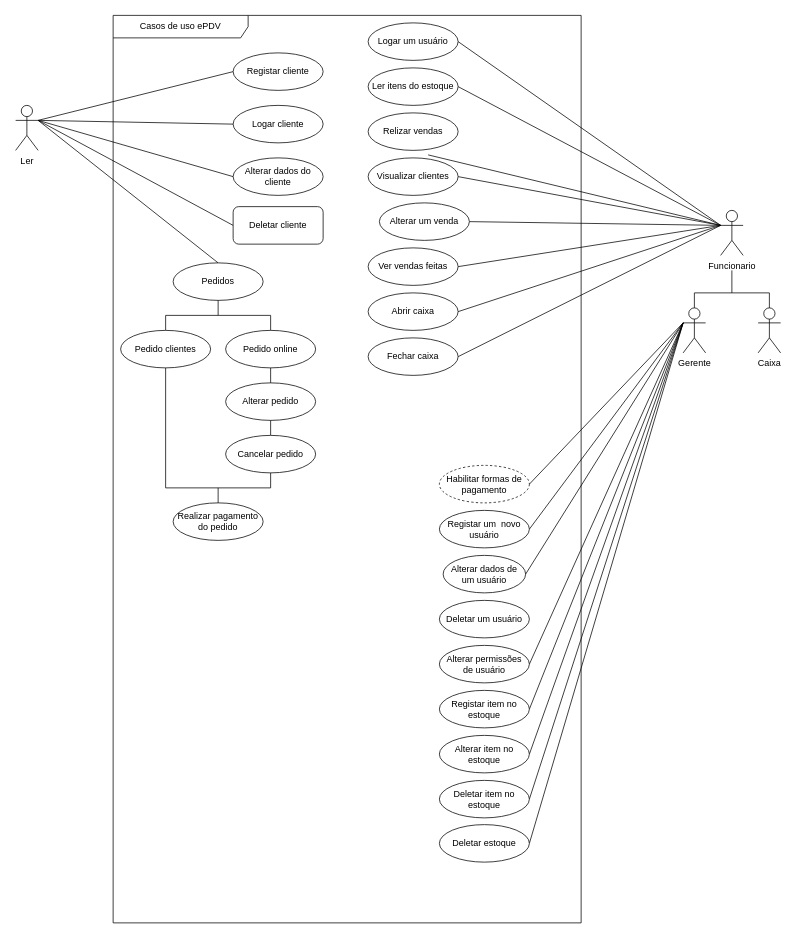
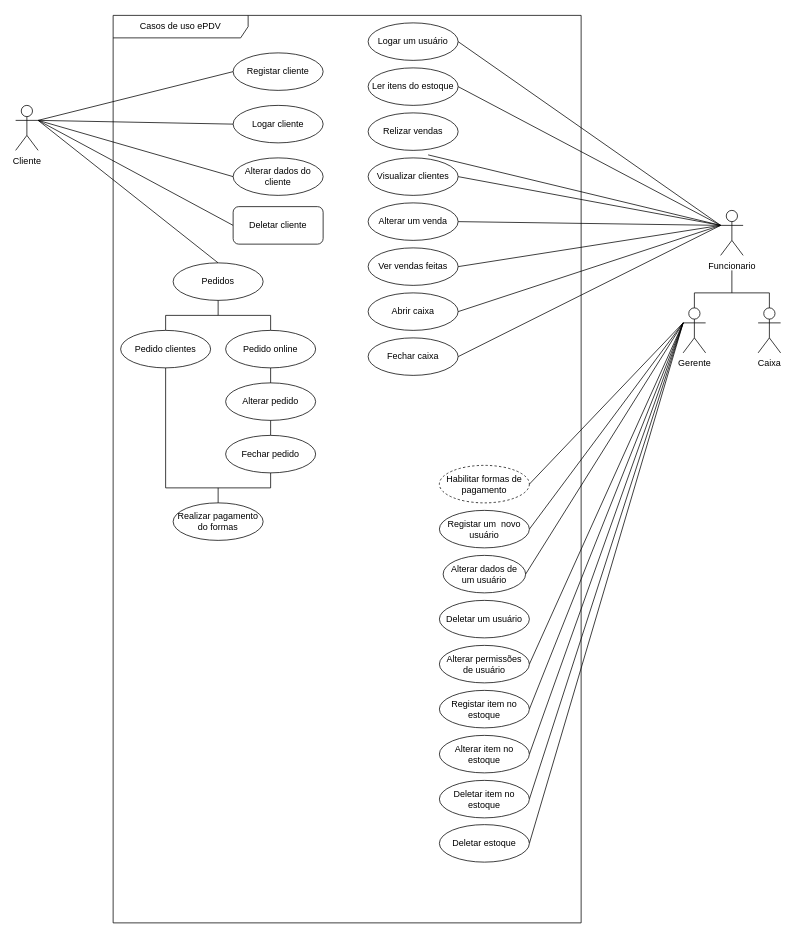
(27, 161) -> (27, 161)
(424, 222) -> (413, 222)
(270, 454) -> (270, 454)
(218, 522) -> (218, 522)
